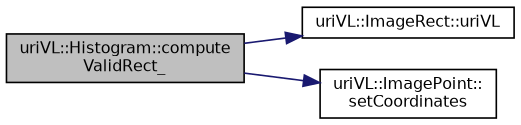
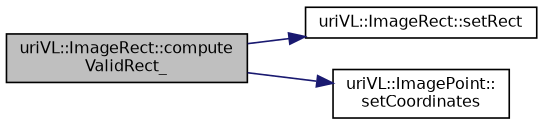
(408, 23) -> (421, 23)
(125, 58) -> (127, 58)
